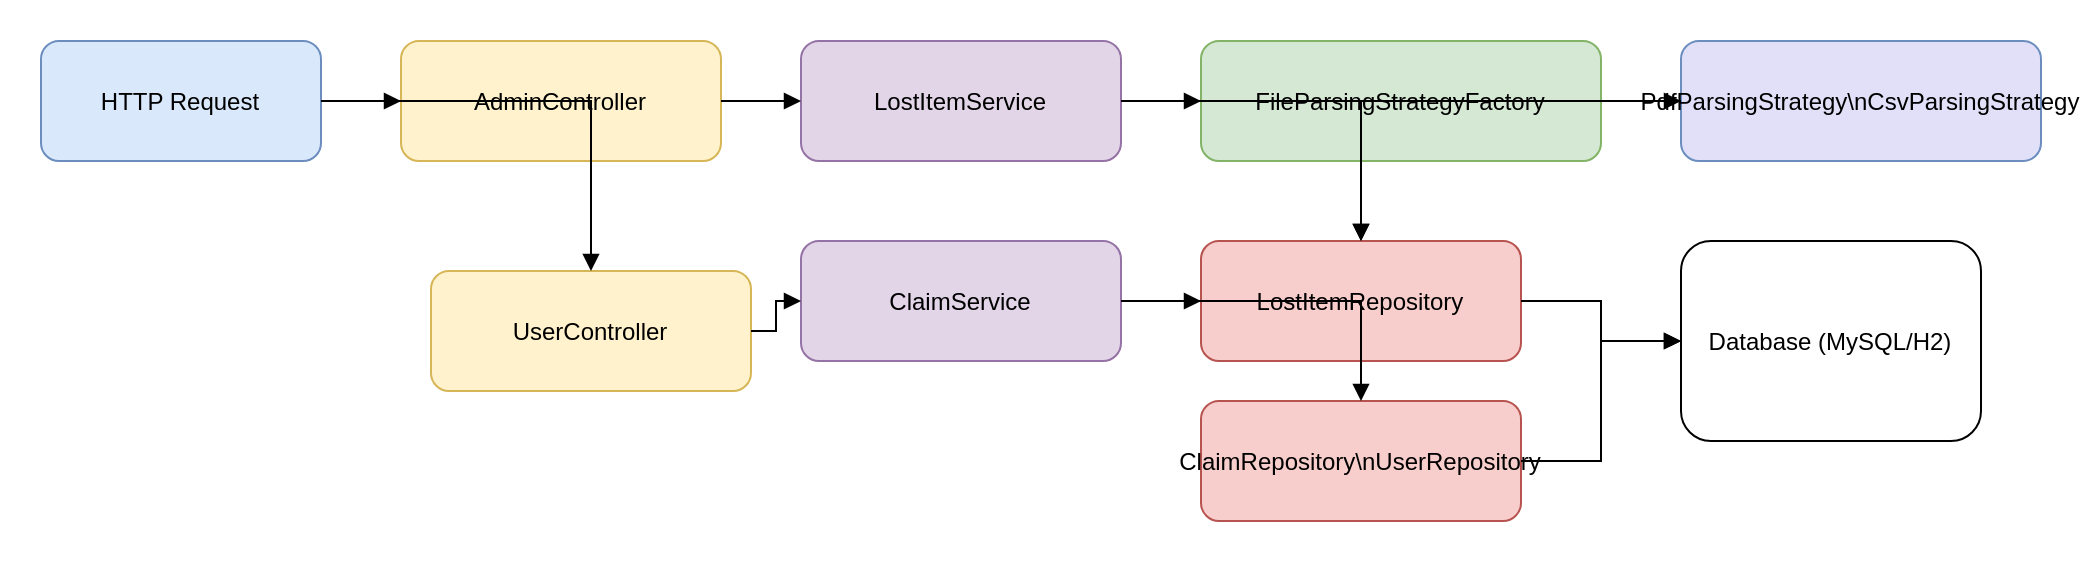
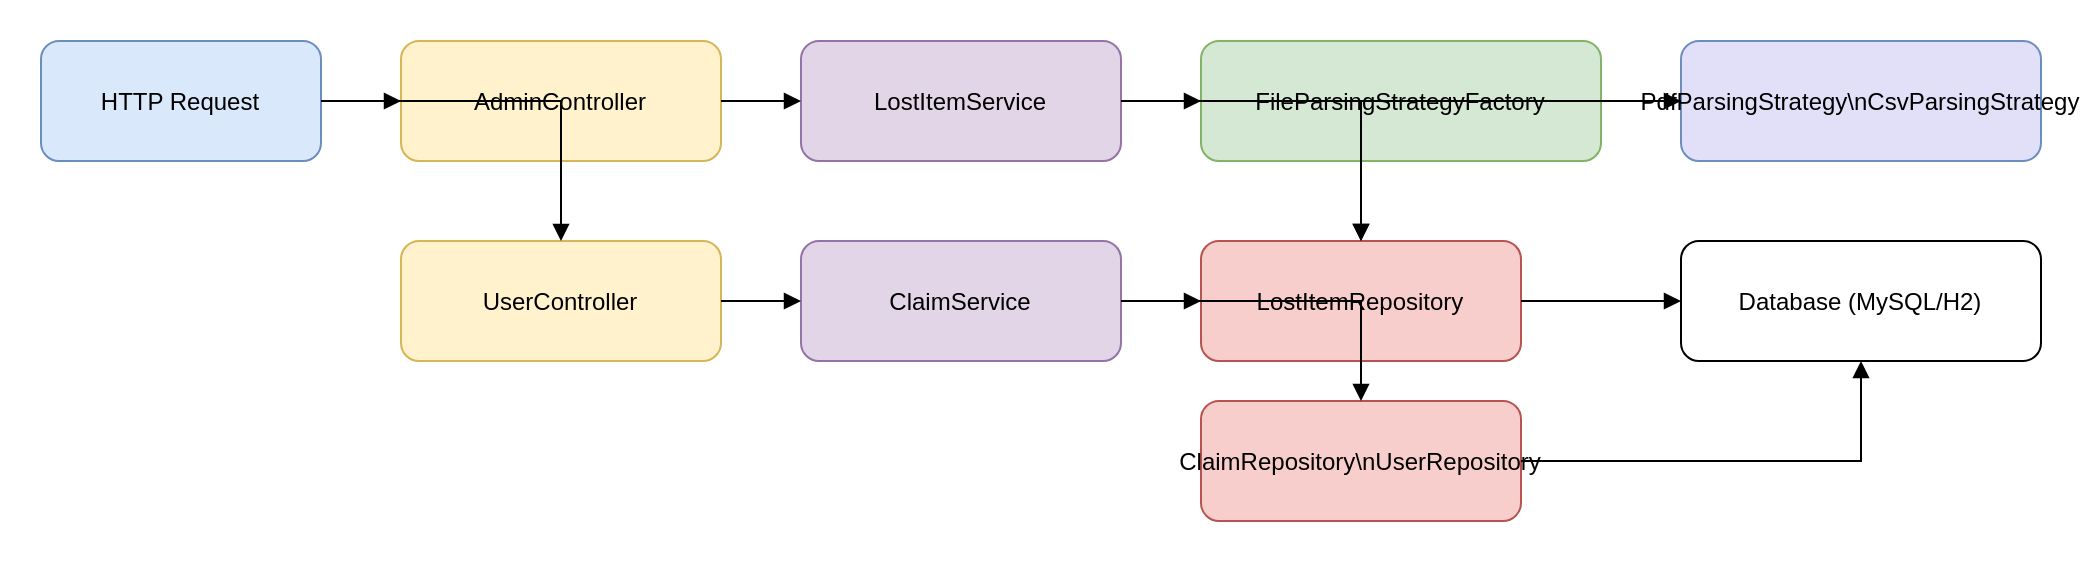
(591, 331) -> (561, 301)
(1831, 341) -> (1861, 301)
